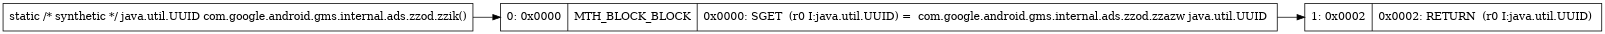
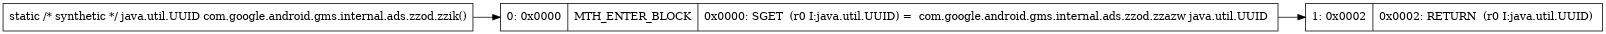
(633, 17) -> (633, 17)
